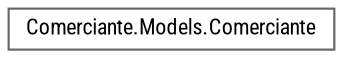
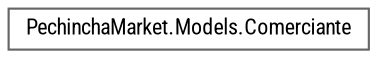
(171, 29) -> (189, 29)
